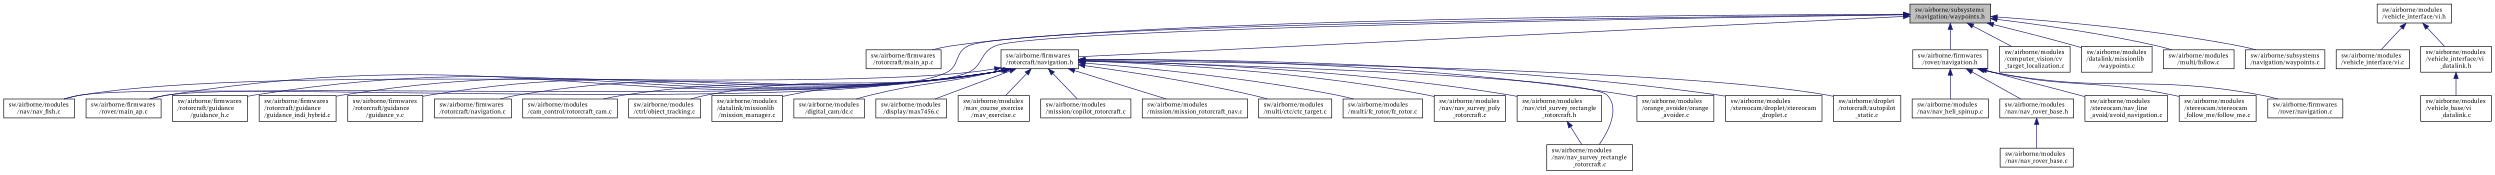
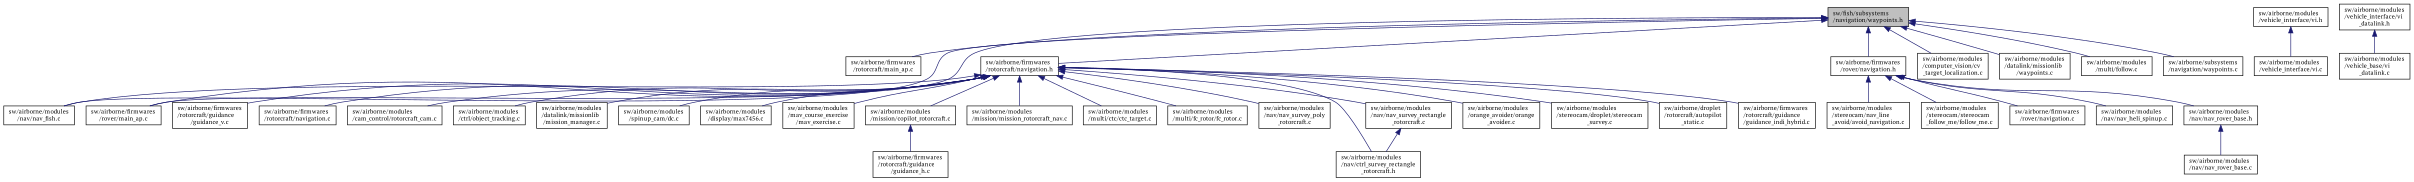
(1950, 14) -> (1868, 17)
(2436, 37) -> none
(626, 83) -> (911, 141)
(829, 108) -> (654, 115)
(1774, 108) -> (1600, 115)
(1576, 136) -> (1392, 143)
